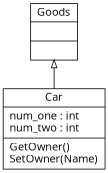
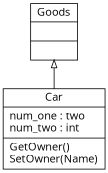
(45, 116) -> (47, 116)
